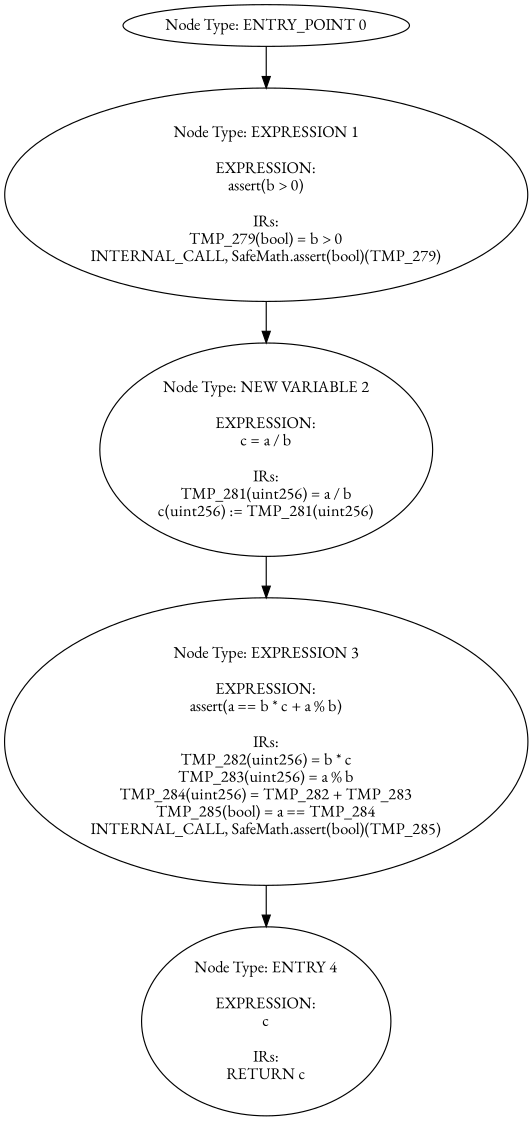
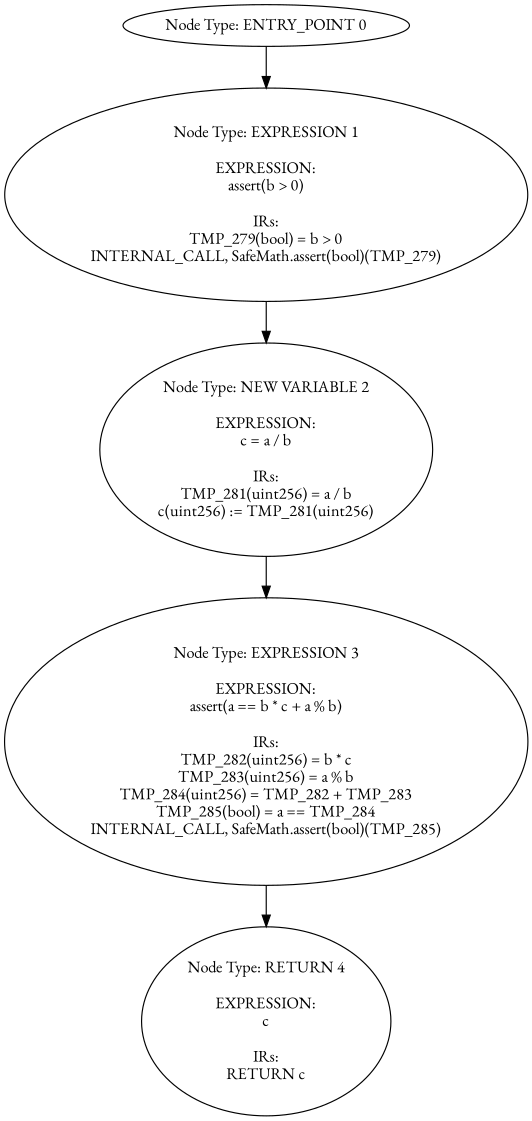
(266, 1021) -> (266, 1021)
